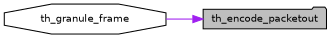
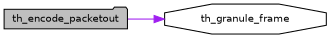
(179, 19) -> (141, 19)
